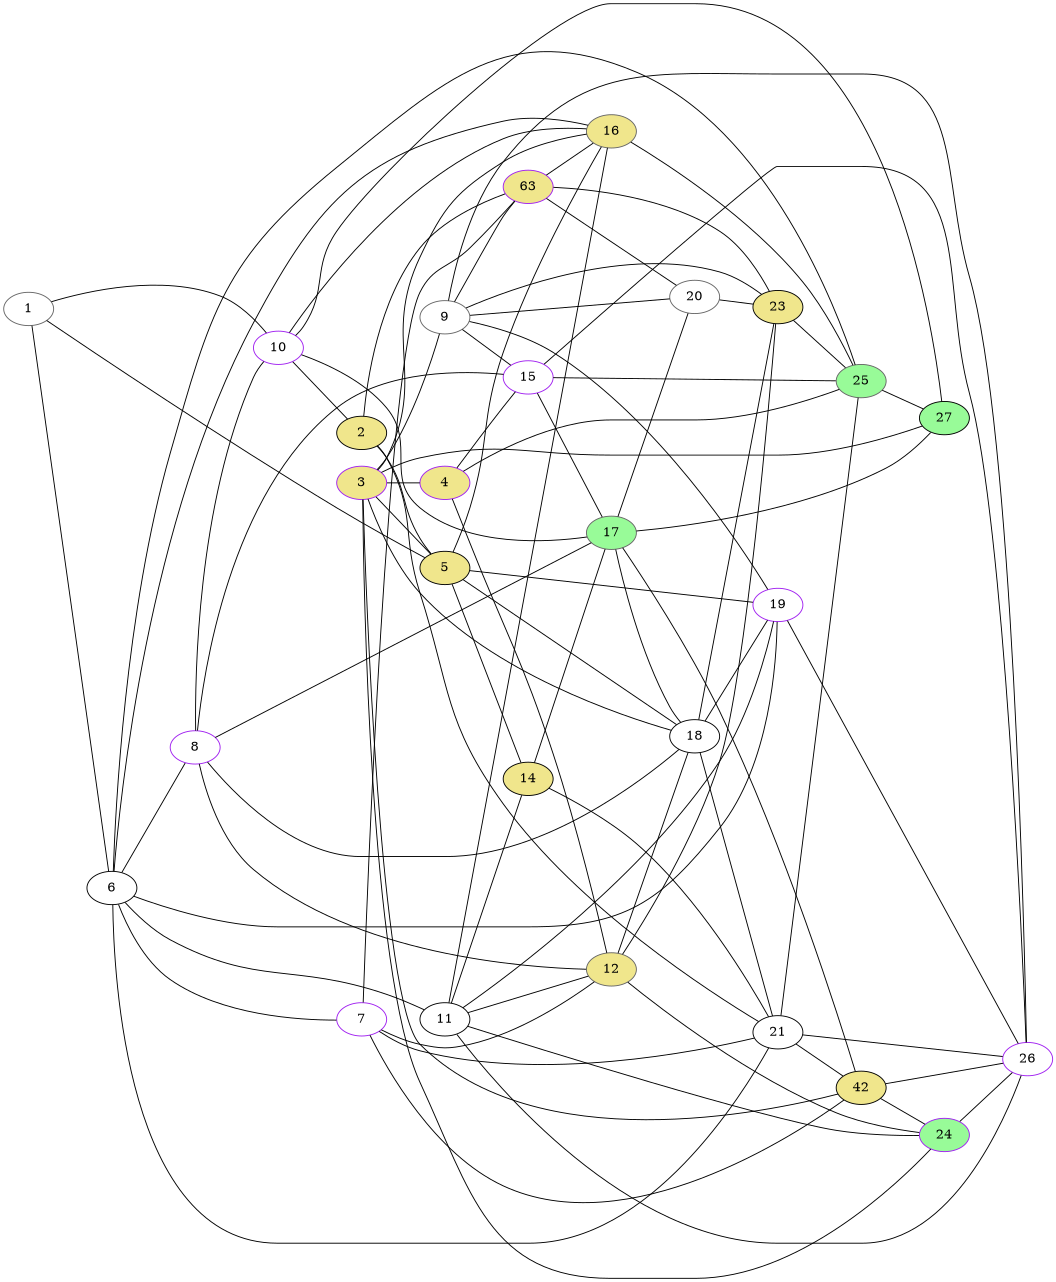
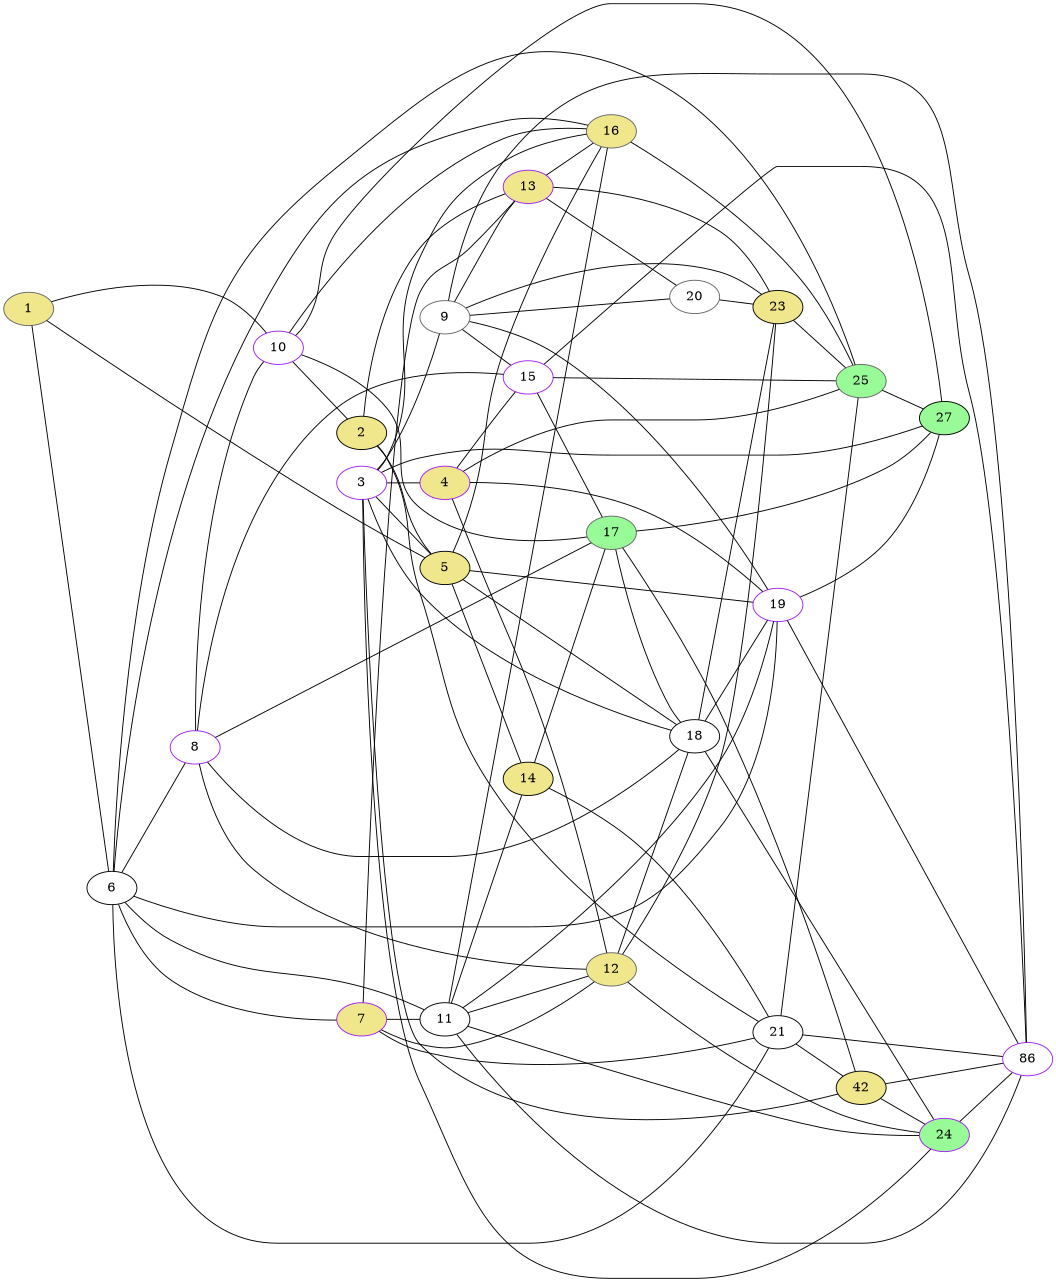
(528, 187) -> (528, 187)
(29, 309) -> (29, 309)
(655, 410) -> none
(362, 483) -> (362, 483)
none -> (628, 505)
none -> (892, 535)
(736, 884) -> (819, 936)
(362, 1019) -> (362, 1019)
(1028, 1059) -> (1028, 1059)
(582, 1201) -> (395, 1019)
